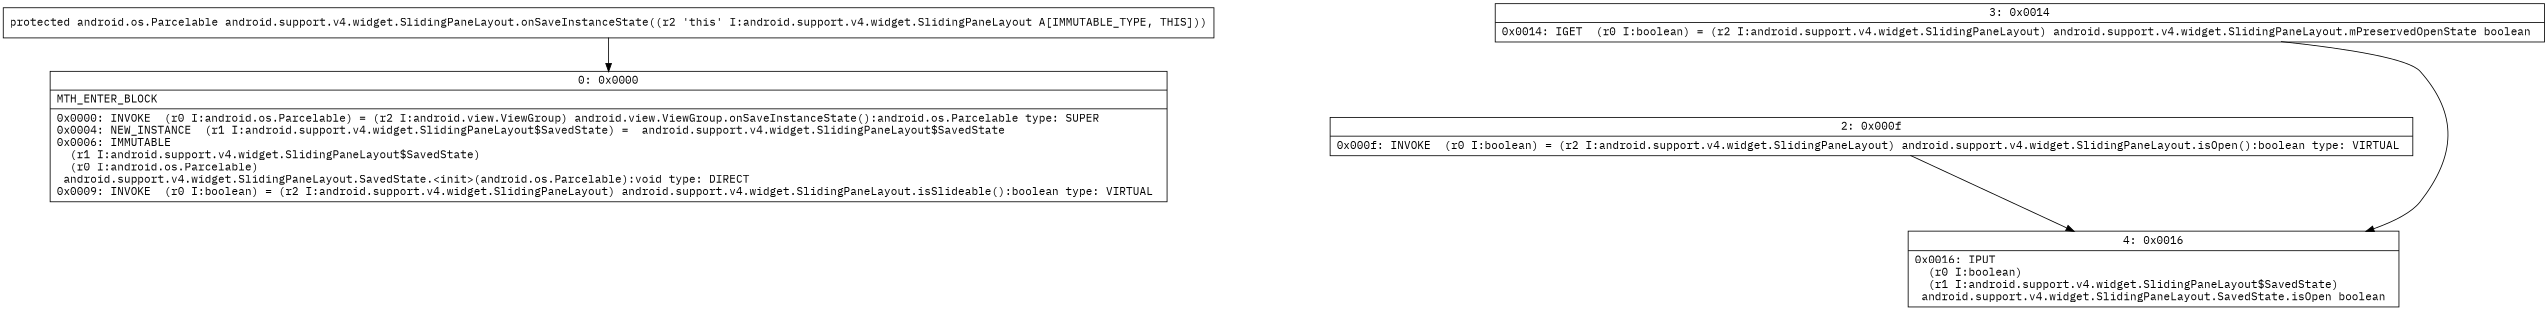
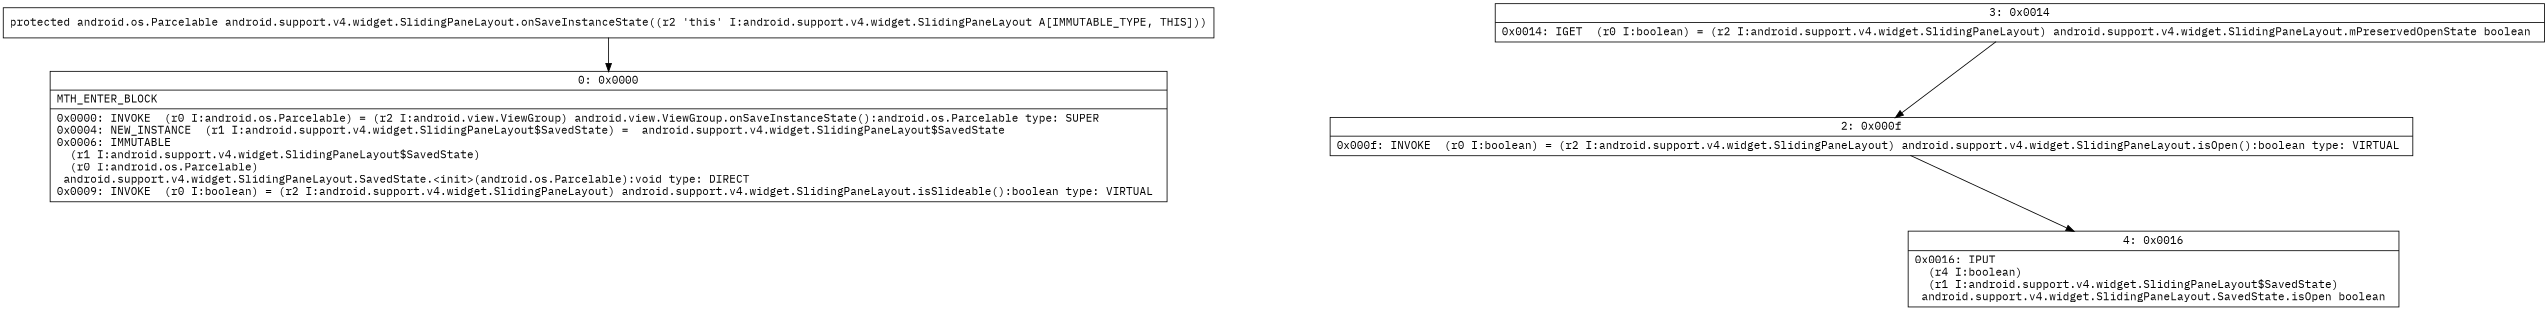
(2436, 94) -> (1949, 77)
(1969, 272) -> (1969, 272)
